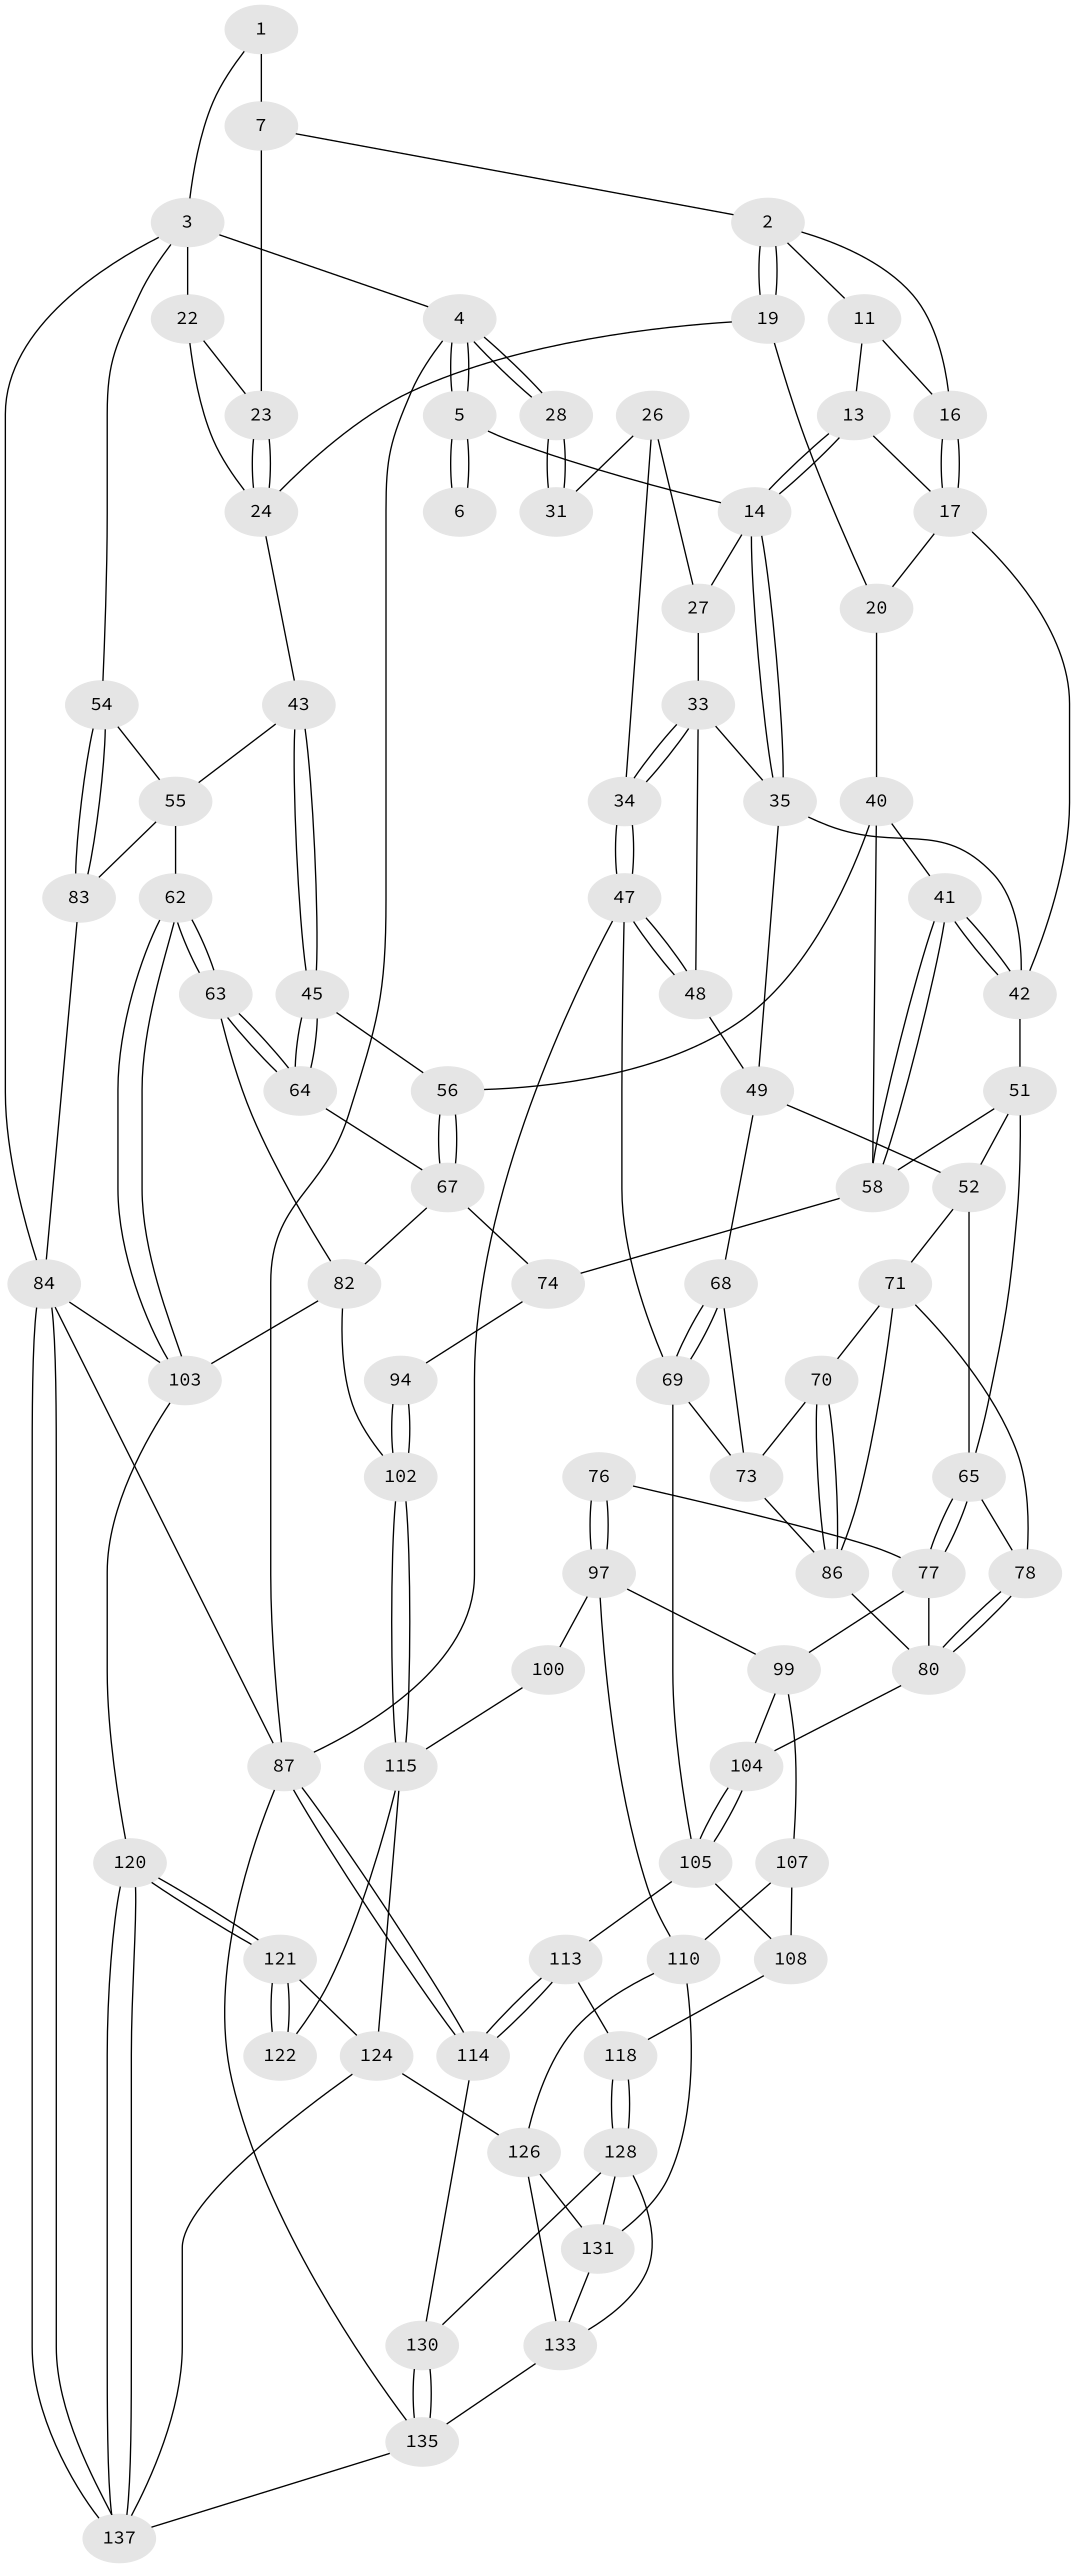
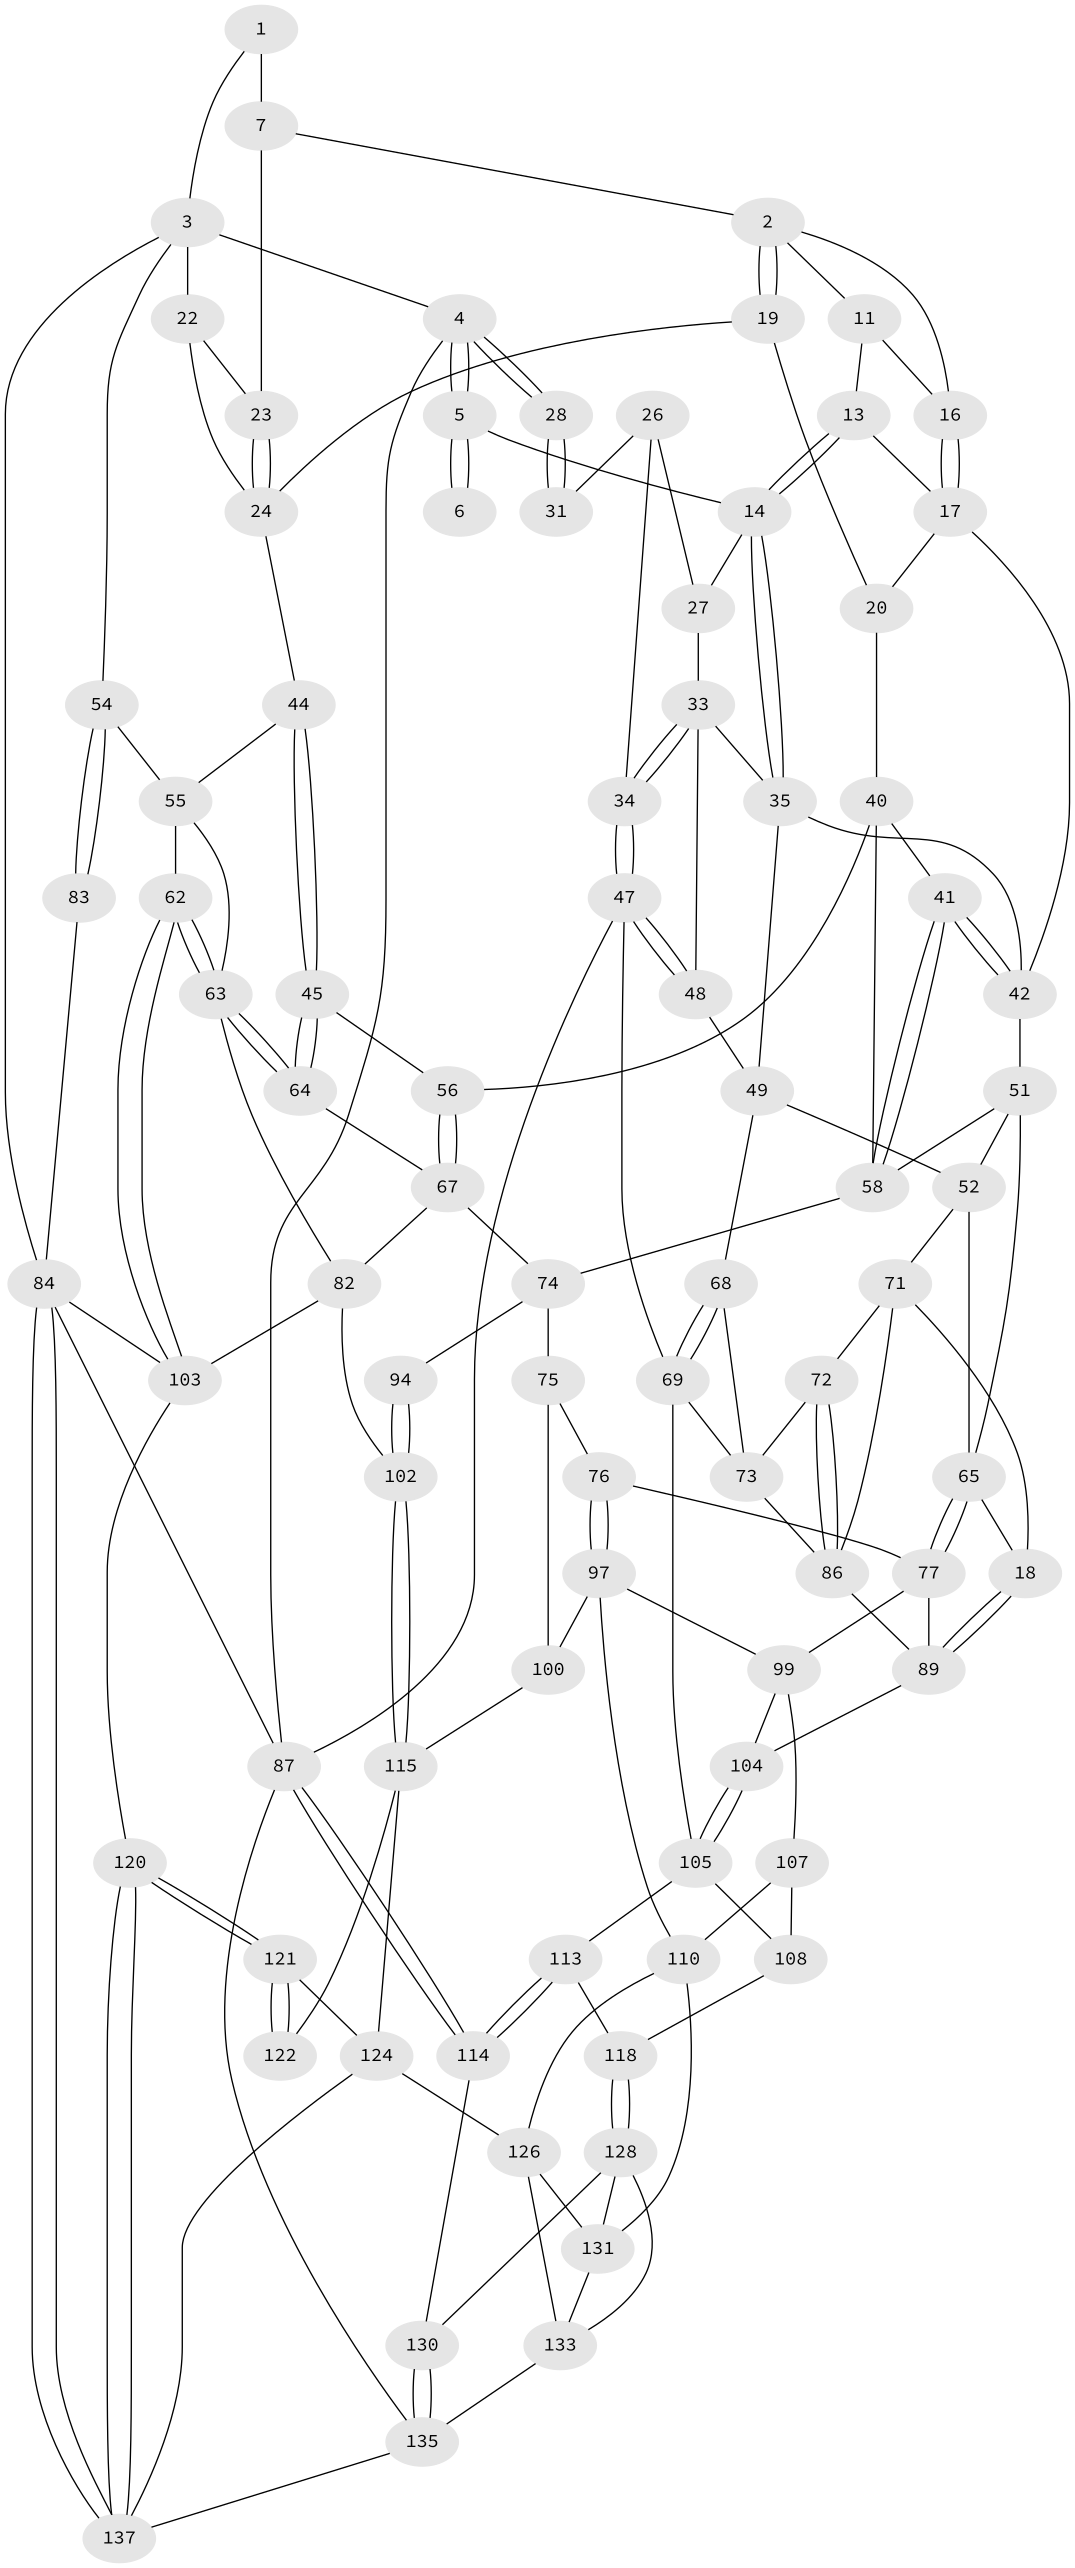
(299, 705) -> (299, 705)
(127, 850) -> (228, 893)
none -> (548, 1380)
(822, 1380) -> (822, 1380)
(1025, 1573) -> (1025, 1573)
(929, 1670) -> (929, 1670)
